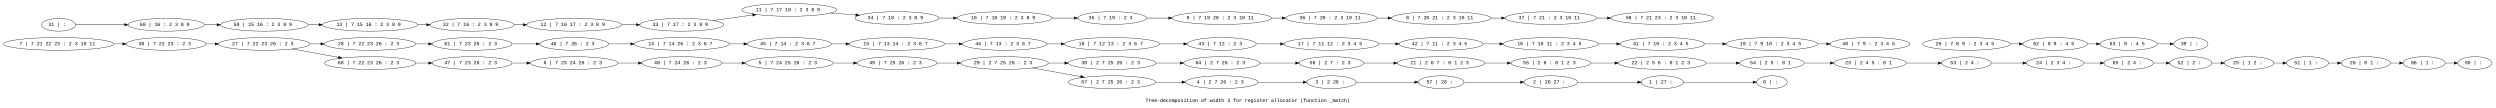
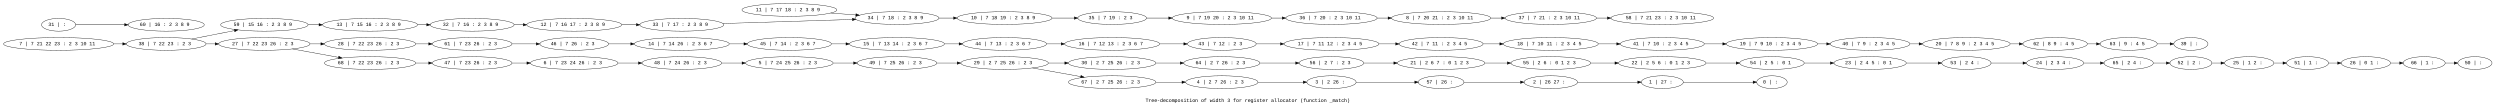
(733, 18) -> (788, 21)
(211, 25) -> (213, 35)
none -> (1915, 44)
